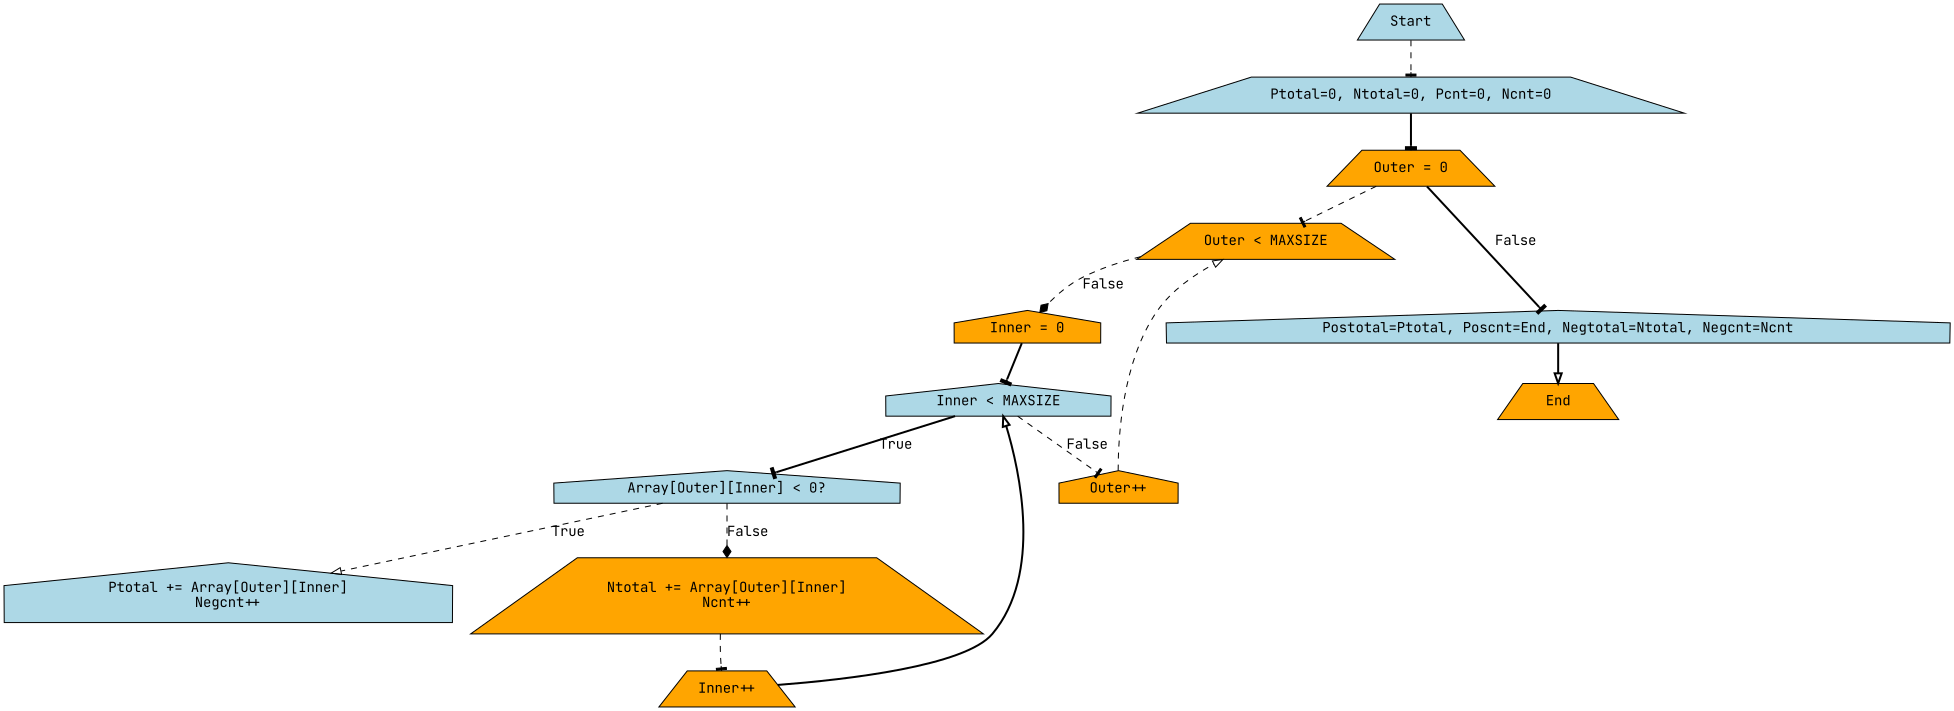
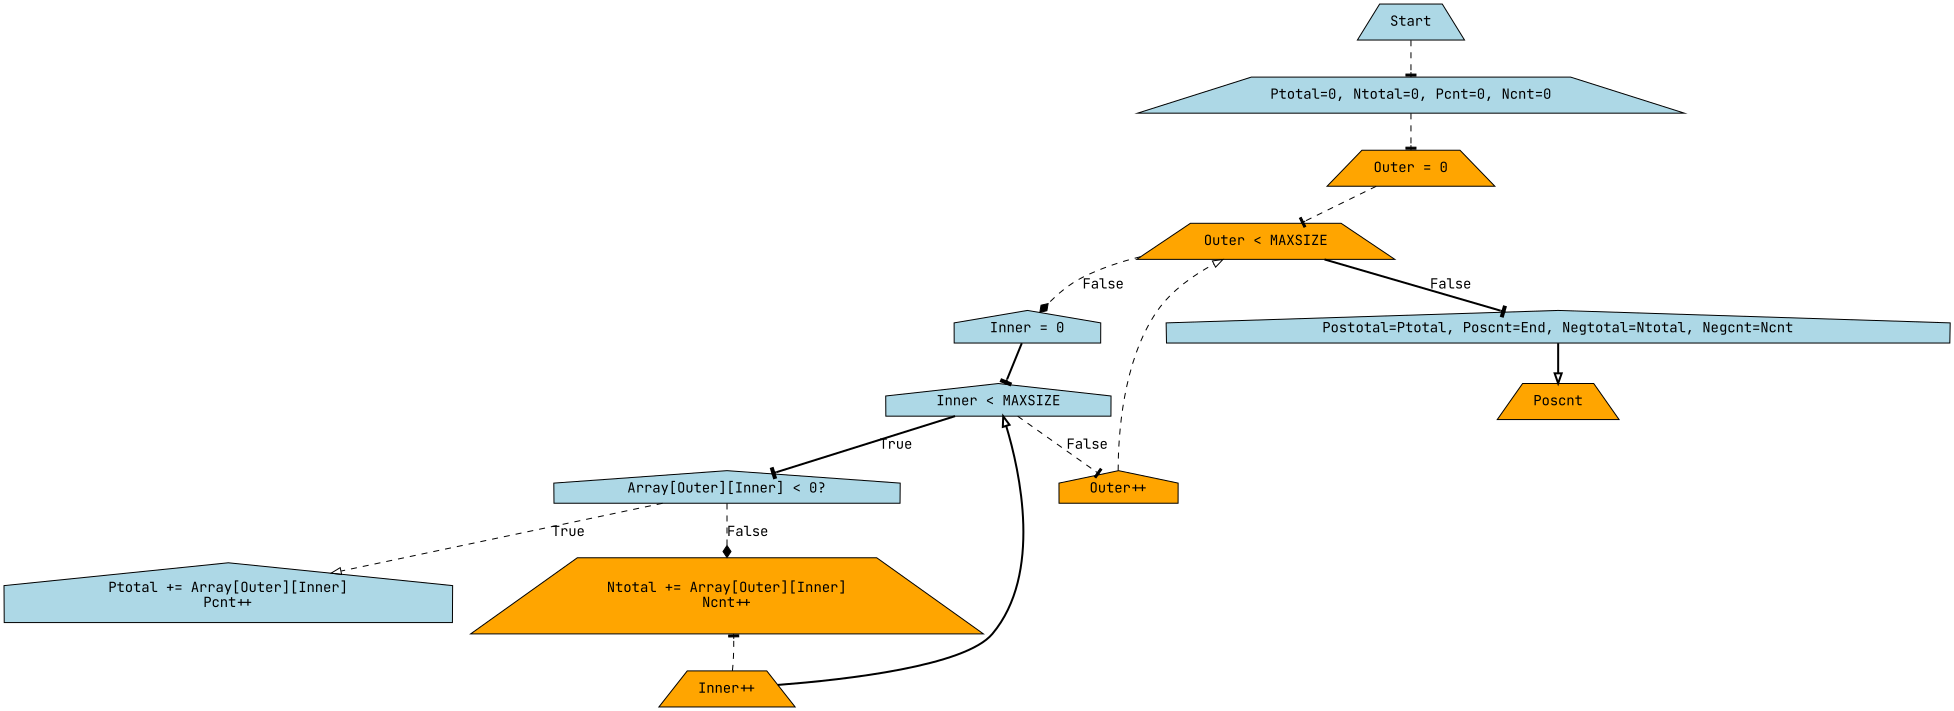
(1411, 129) -> (1411, 129)
(1483, 247) -> (1413, 285)
(1027, 328) -> (1027, 328)
(1558, 402) -> (1558, 402)
(228, 596) -> (228, 596)
(720, 650) -> (734, 655)
